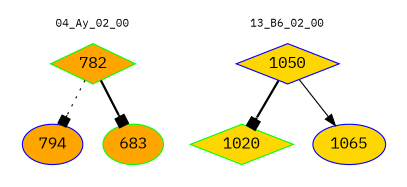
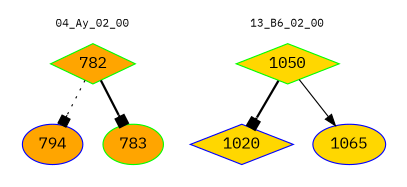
(288, 64) -> (288, 64)
(133, 144) -> (133, 144)
(242, 144) -> (242, 144)
